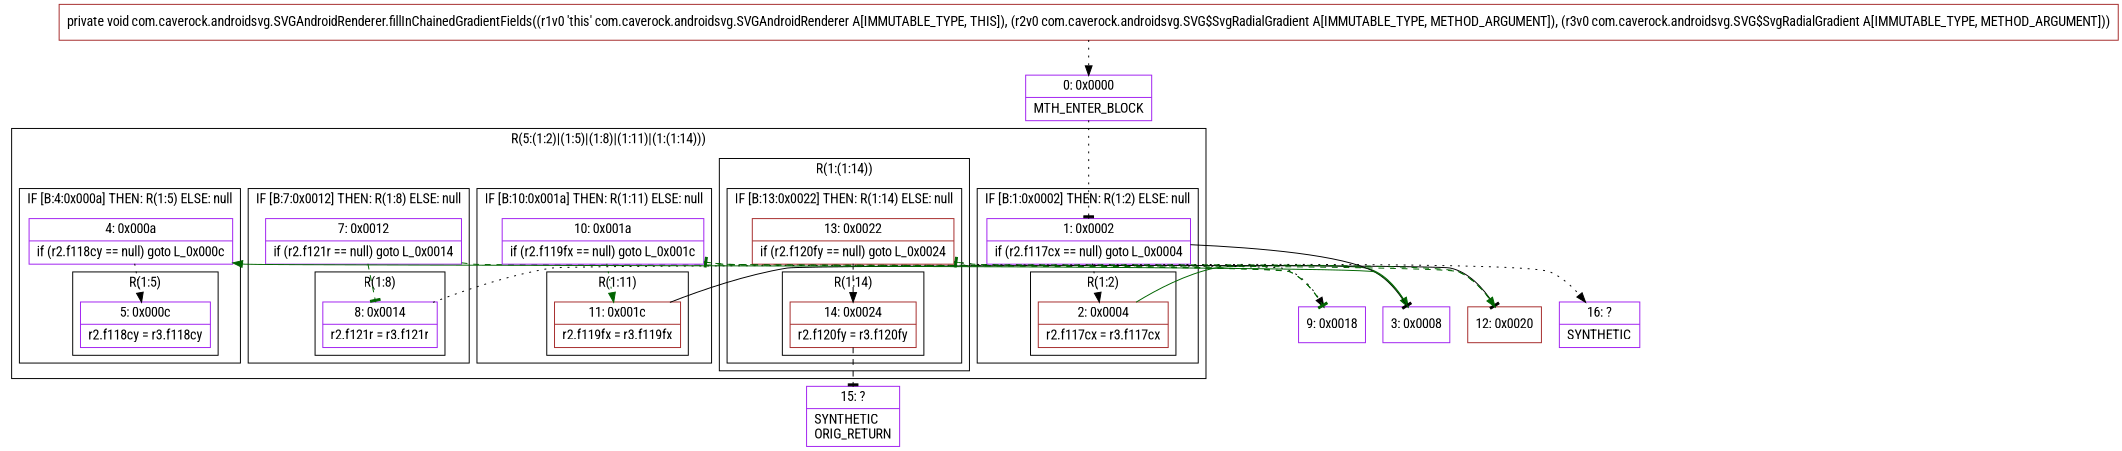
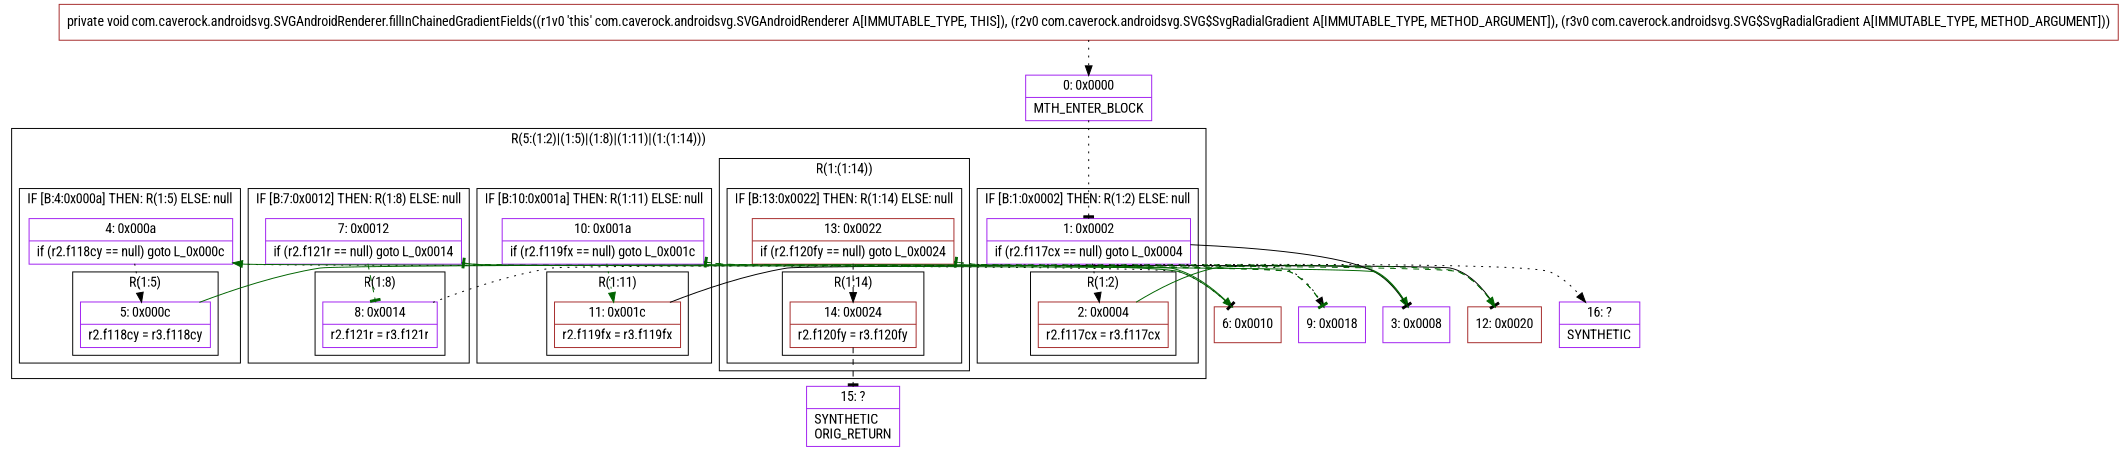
none -> (1248, 325)
